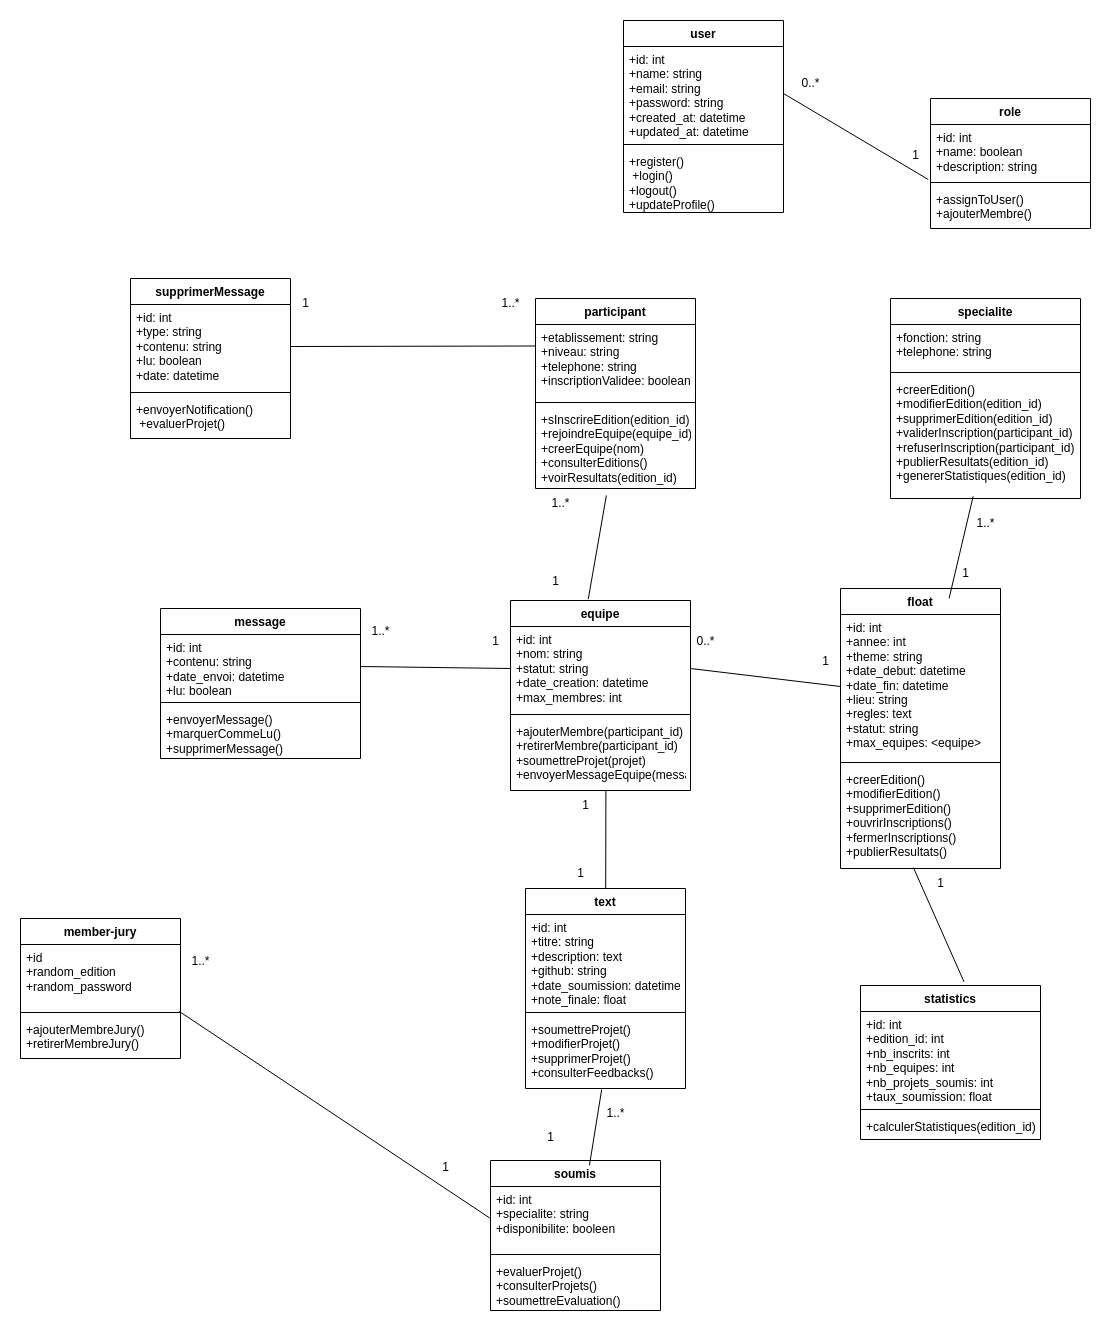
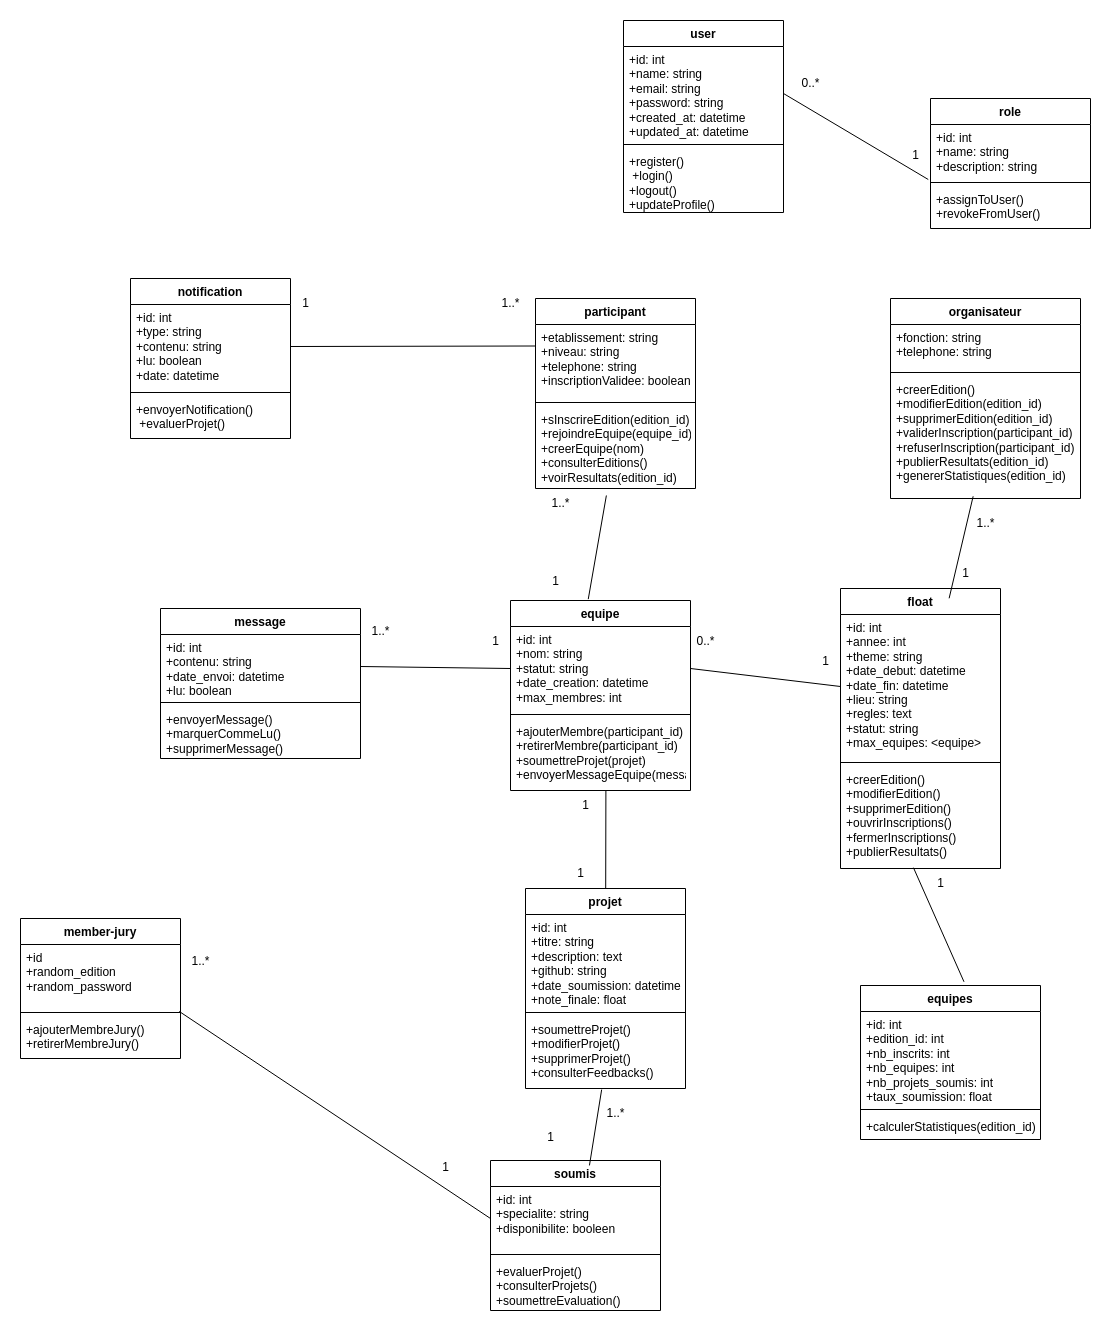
(996, 153) -> (996, 153)
(990, 208) -> (994, 208)
(211, 293) -> (211, 293)
(986, 313) -> (986, 313)
(606, 903) -> (606, 903)
(951, 1000) -> (951, 1000)
